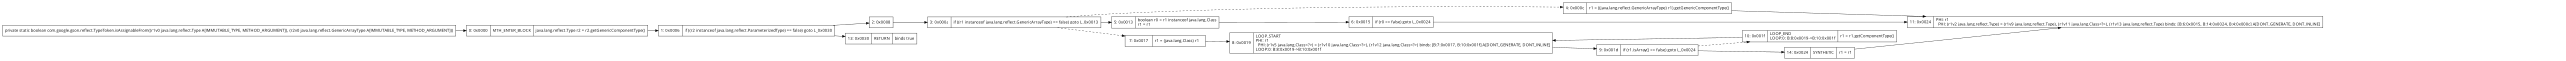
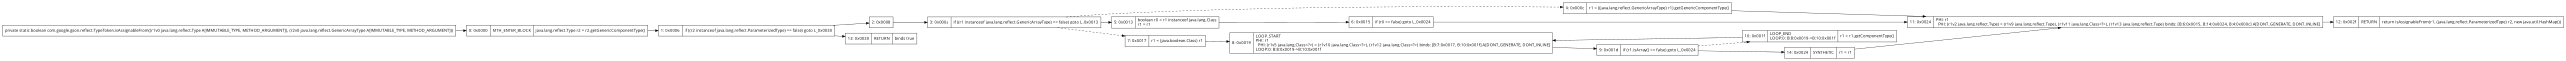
none -> (2449, 22)
(1177, 41) -> (1177, 41)
